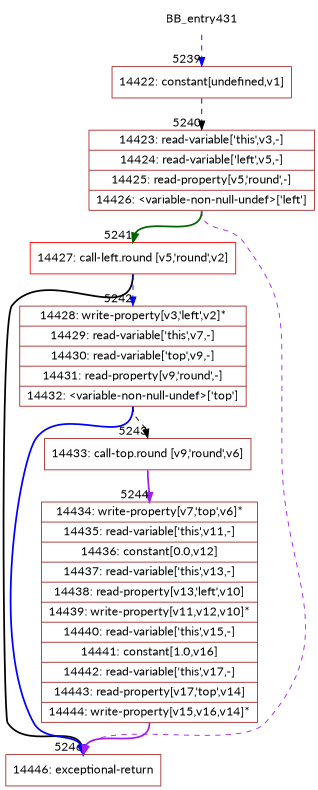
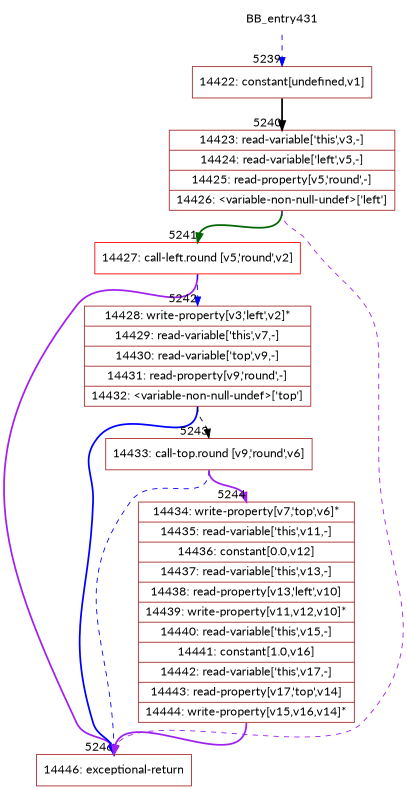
(202, 110) -> (282, 110)
(4, 485) -> (6, 463)
none -> (99, 574)
